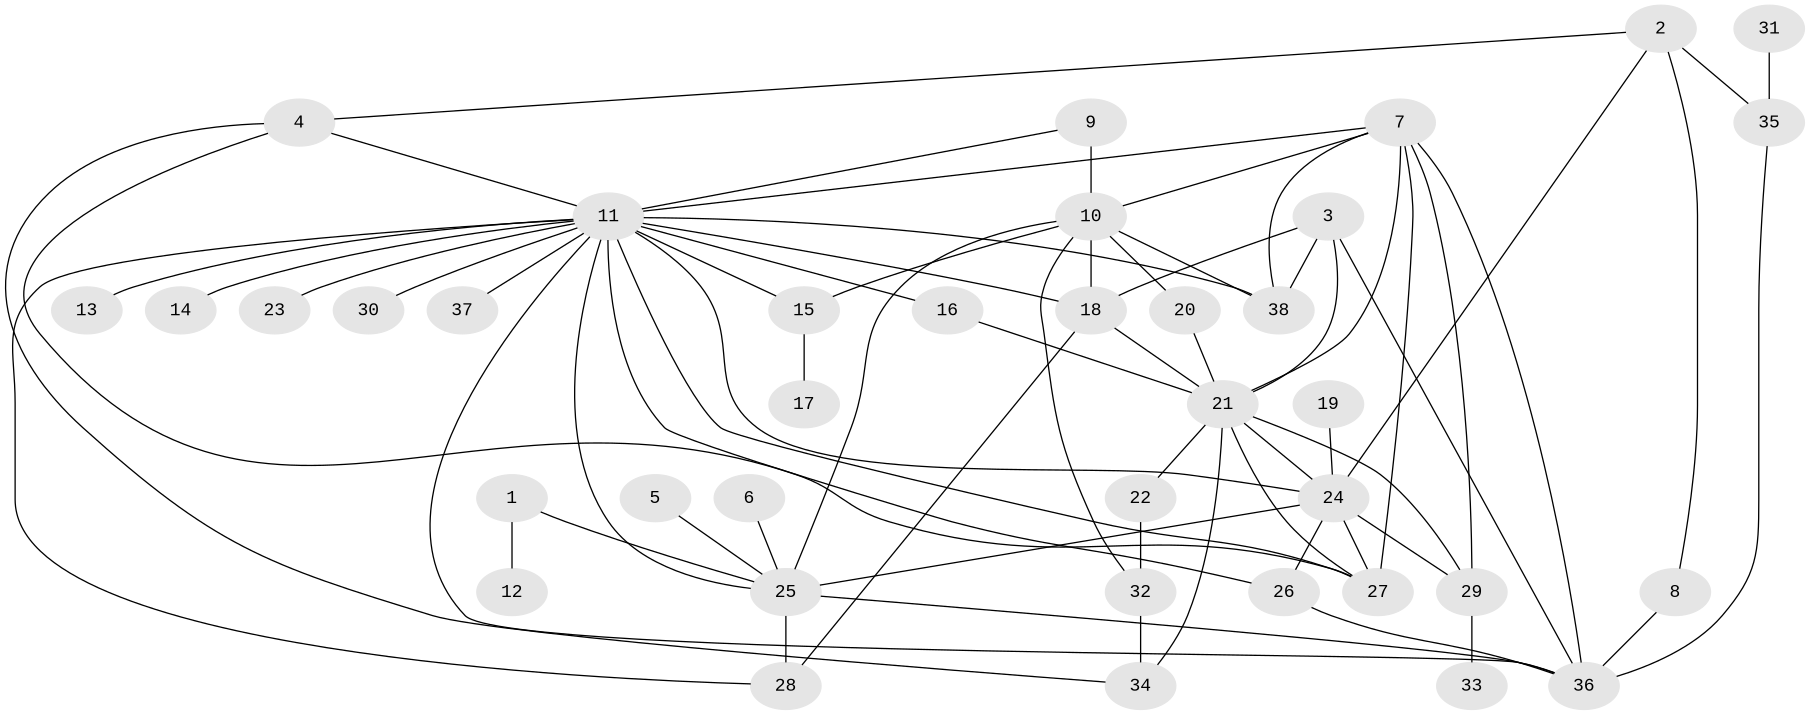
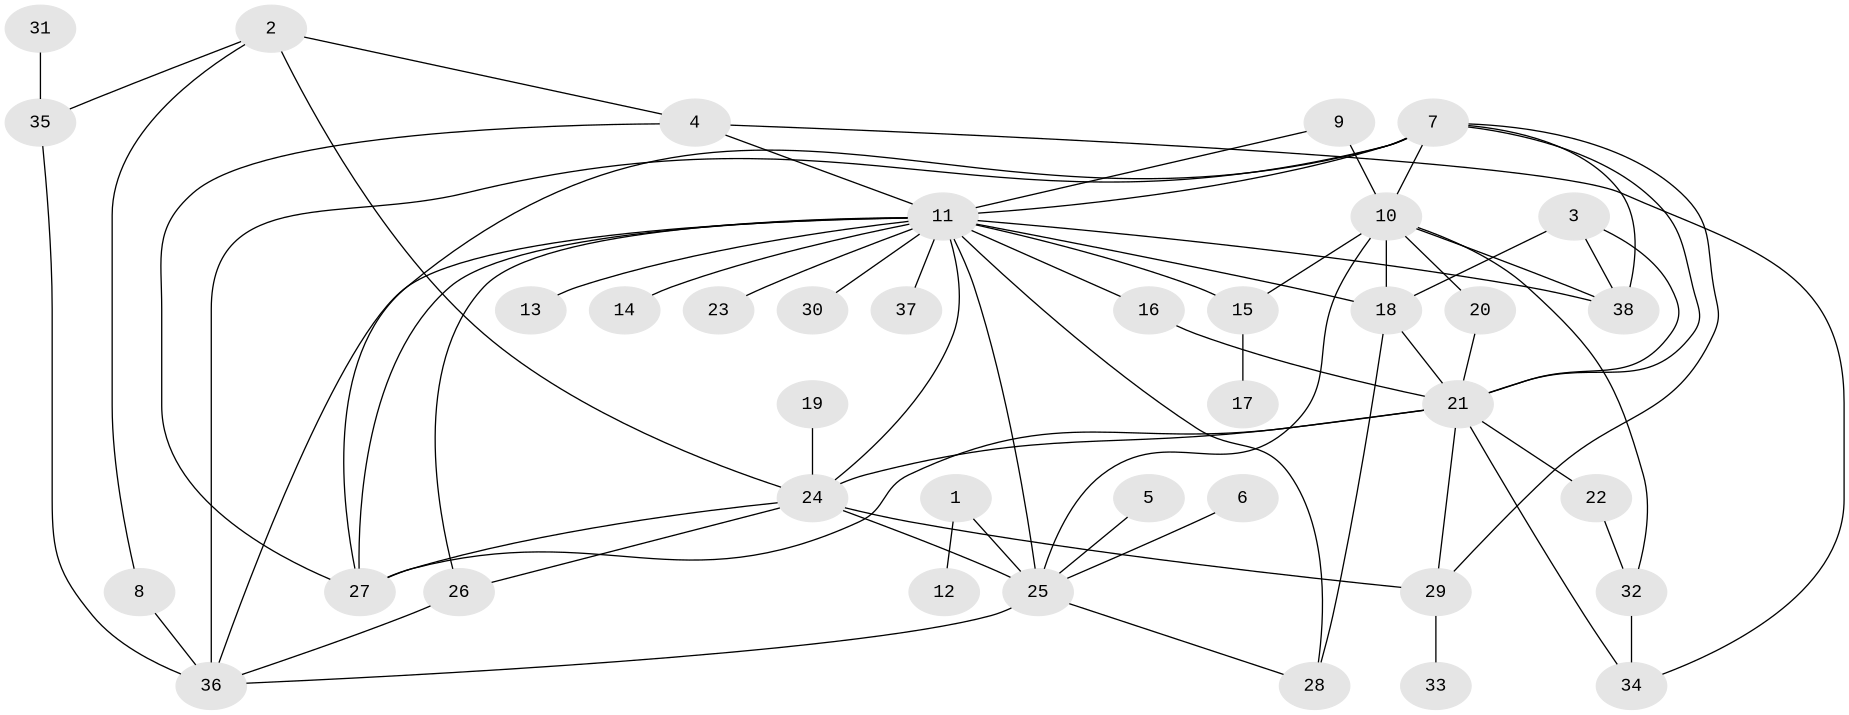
(1456, 451) -> none
